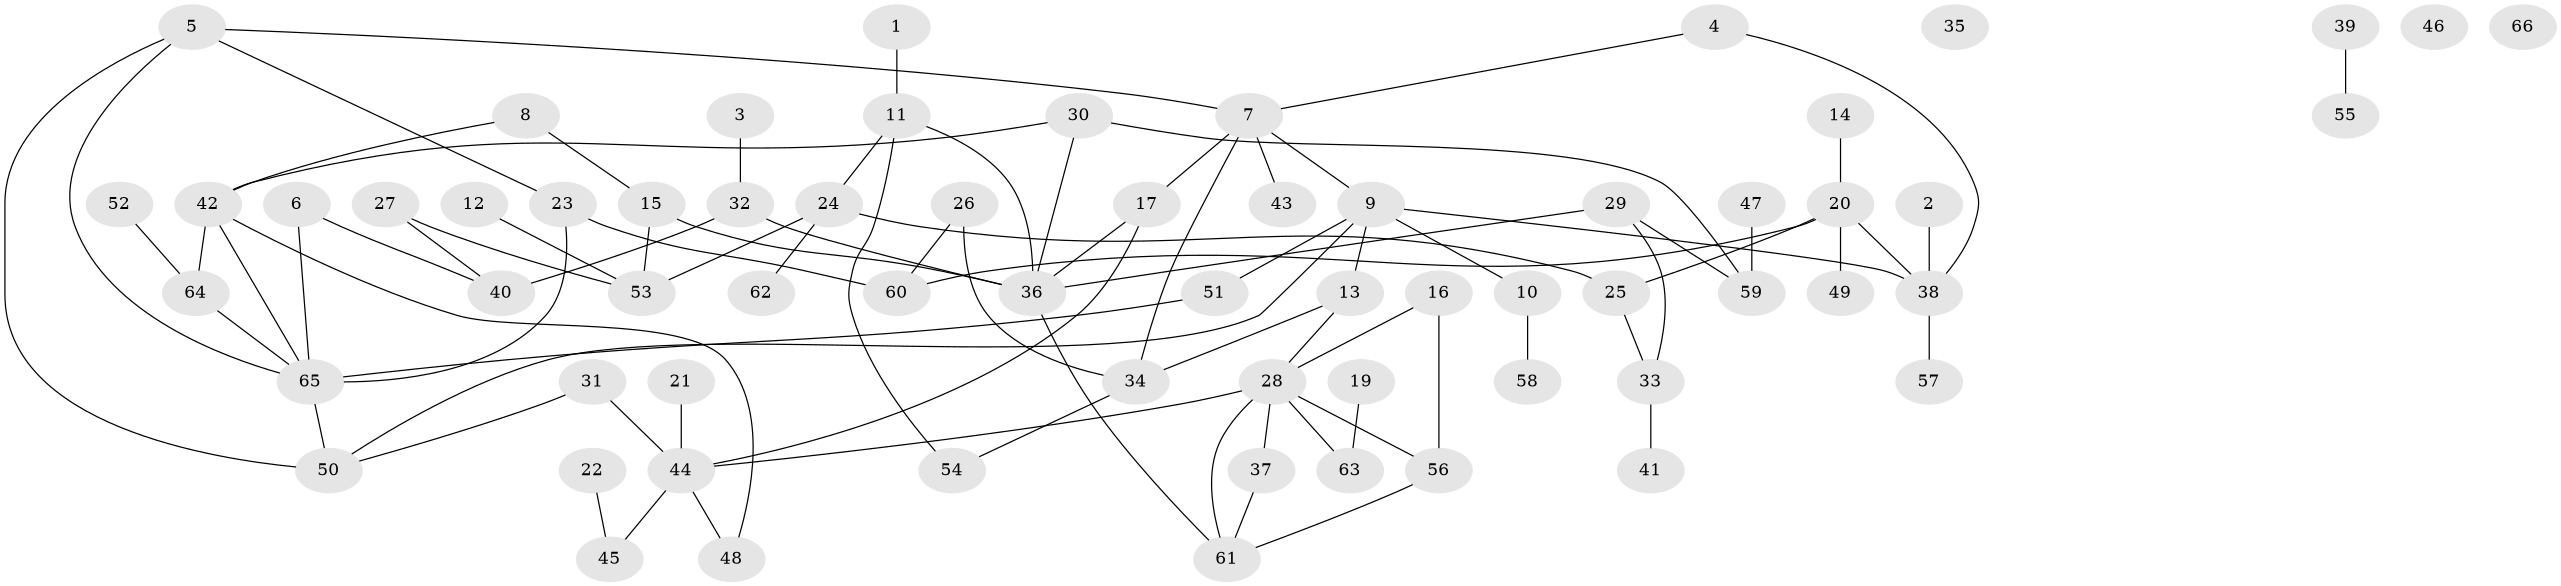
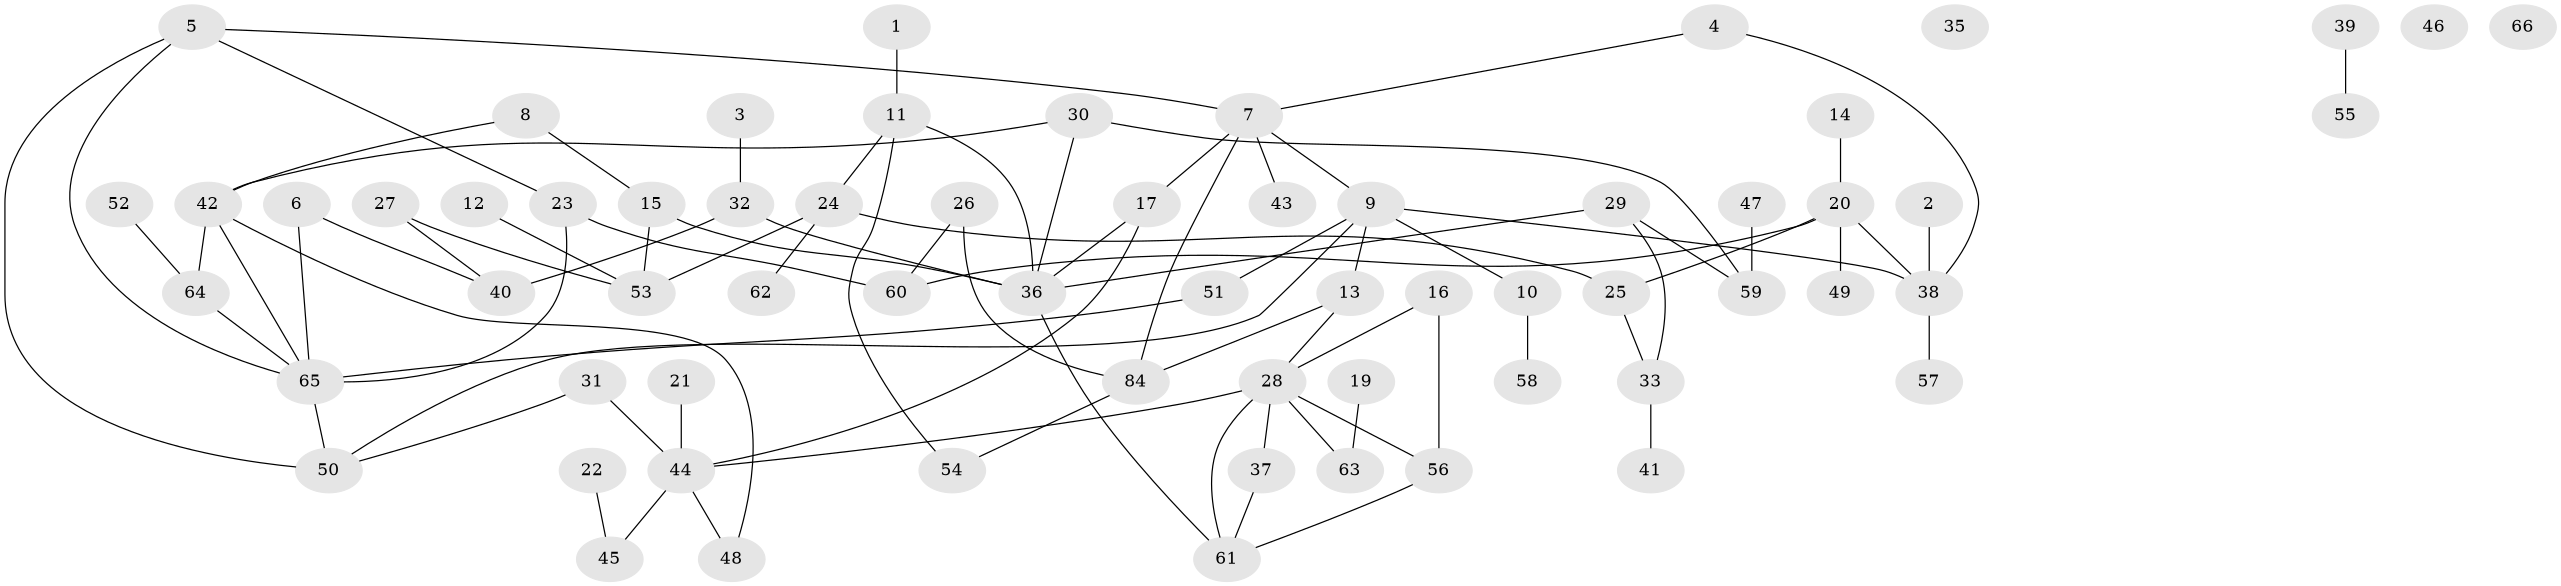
(1136, 382) -> (1136, 382)
